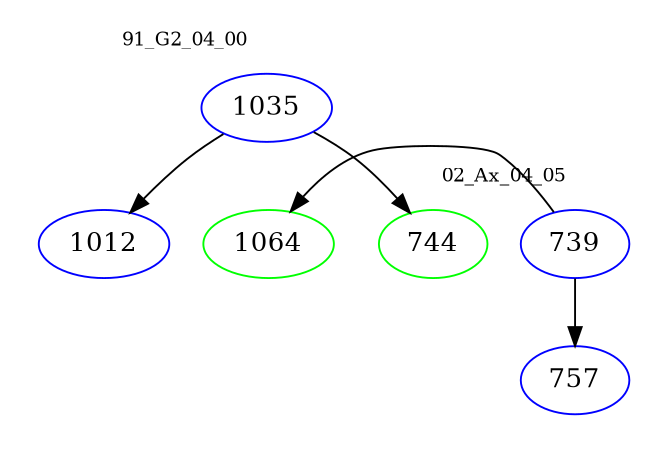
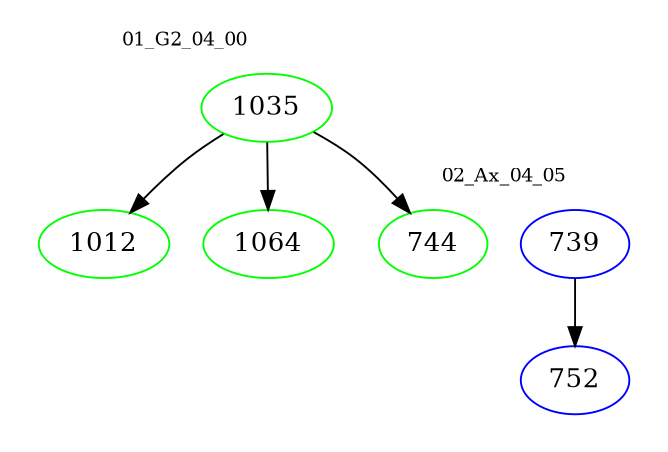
(185, 41) -> (185, 41)
(267, 108) -> (267, 108)
(434, 146) -> (268, 167)
(104, 244) -> (104, 244)
(575, 380) -> (575, 380)
